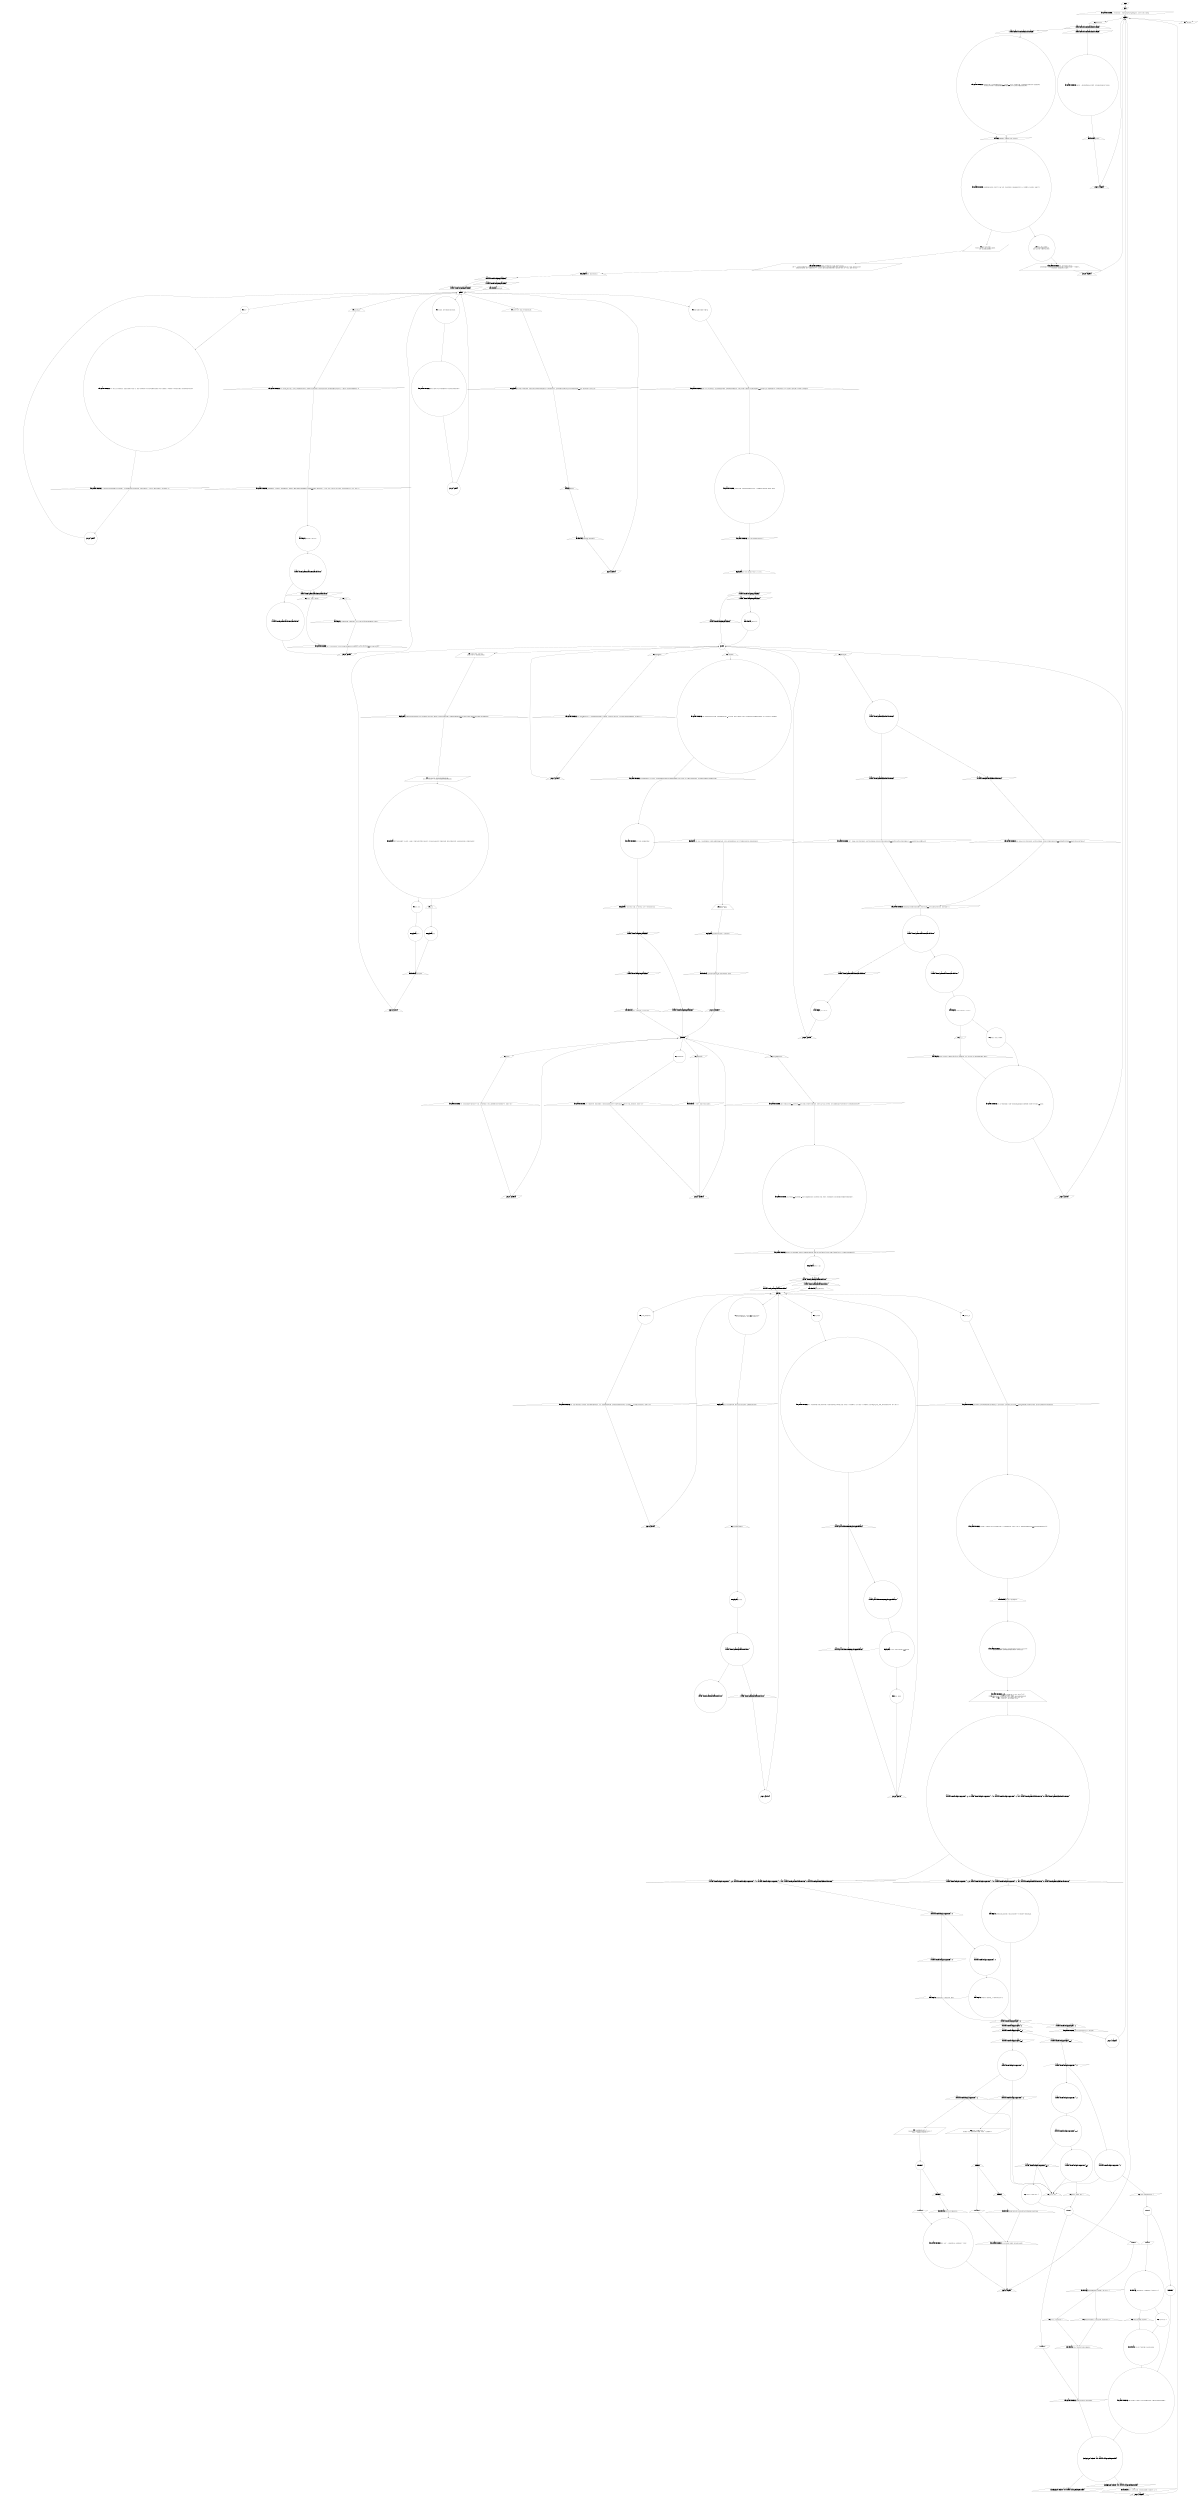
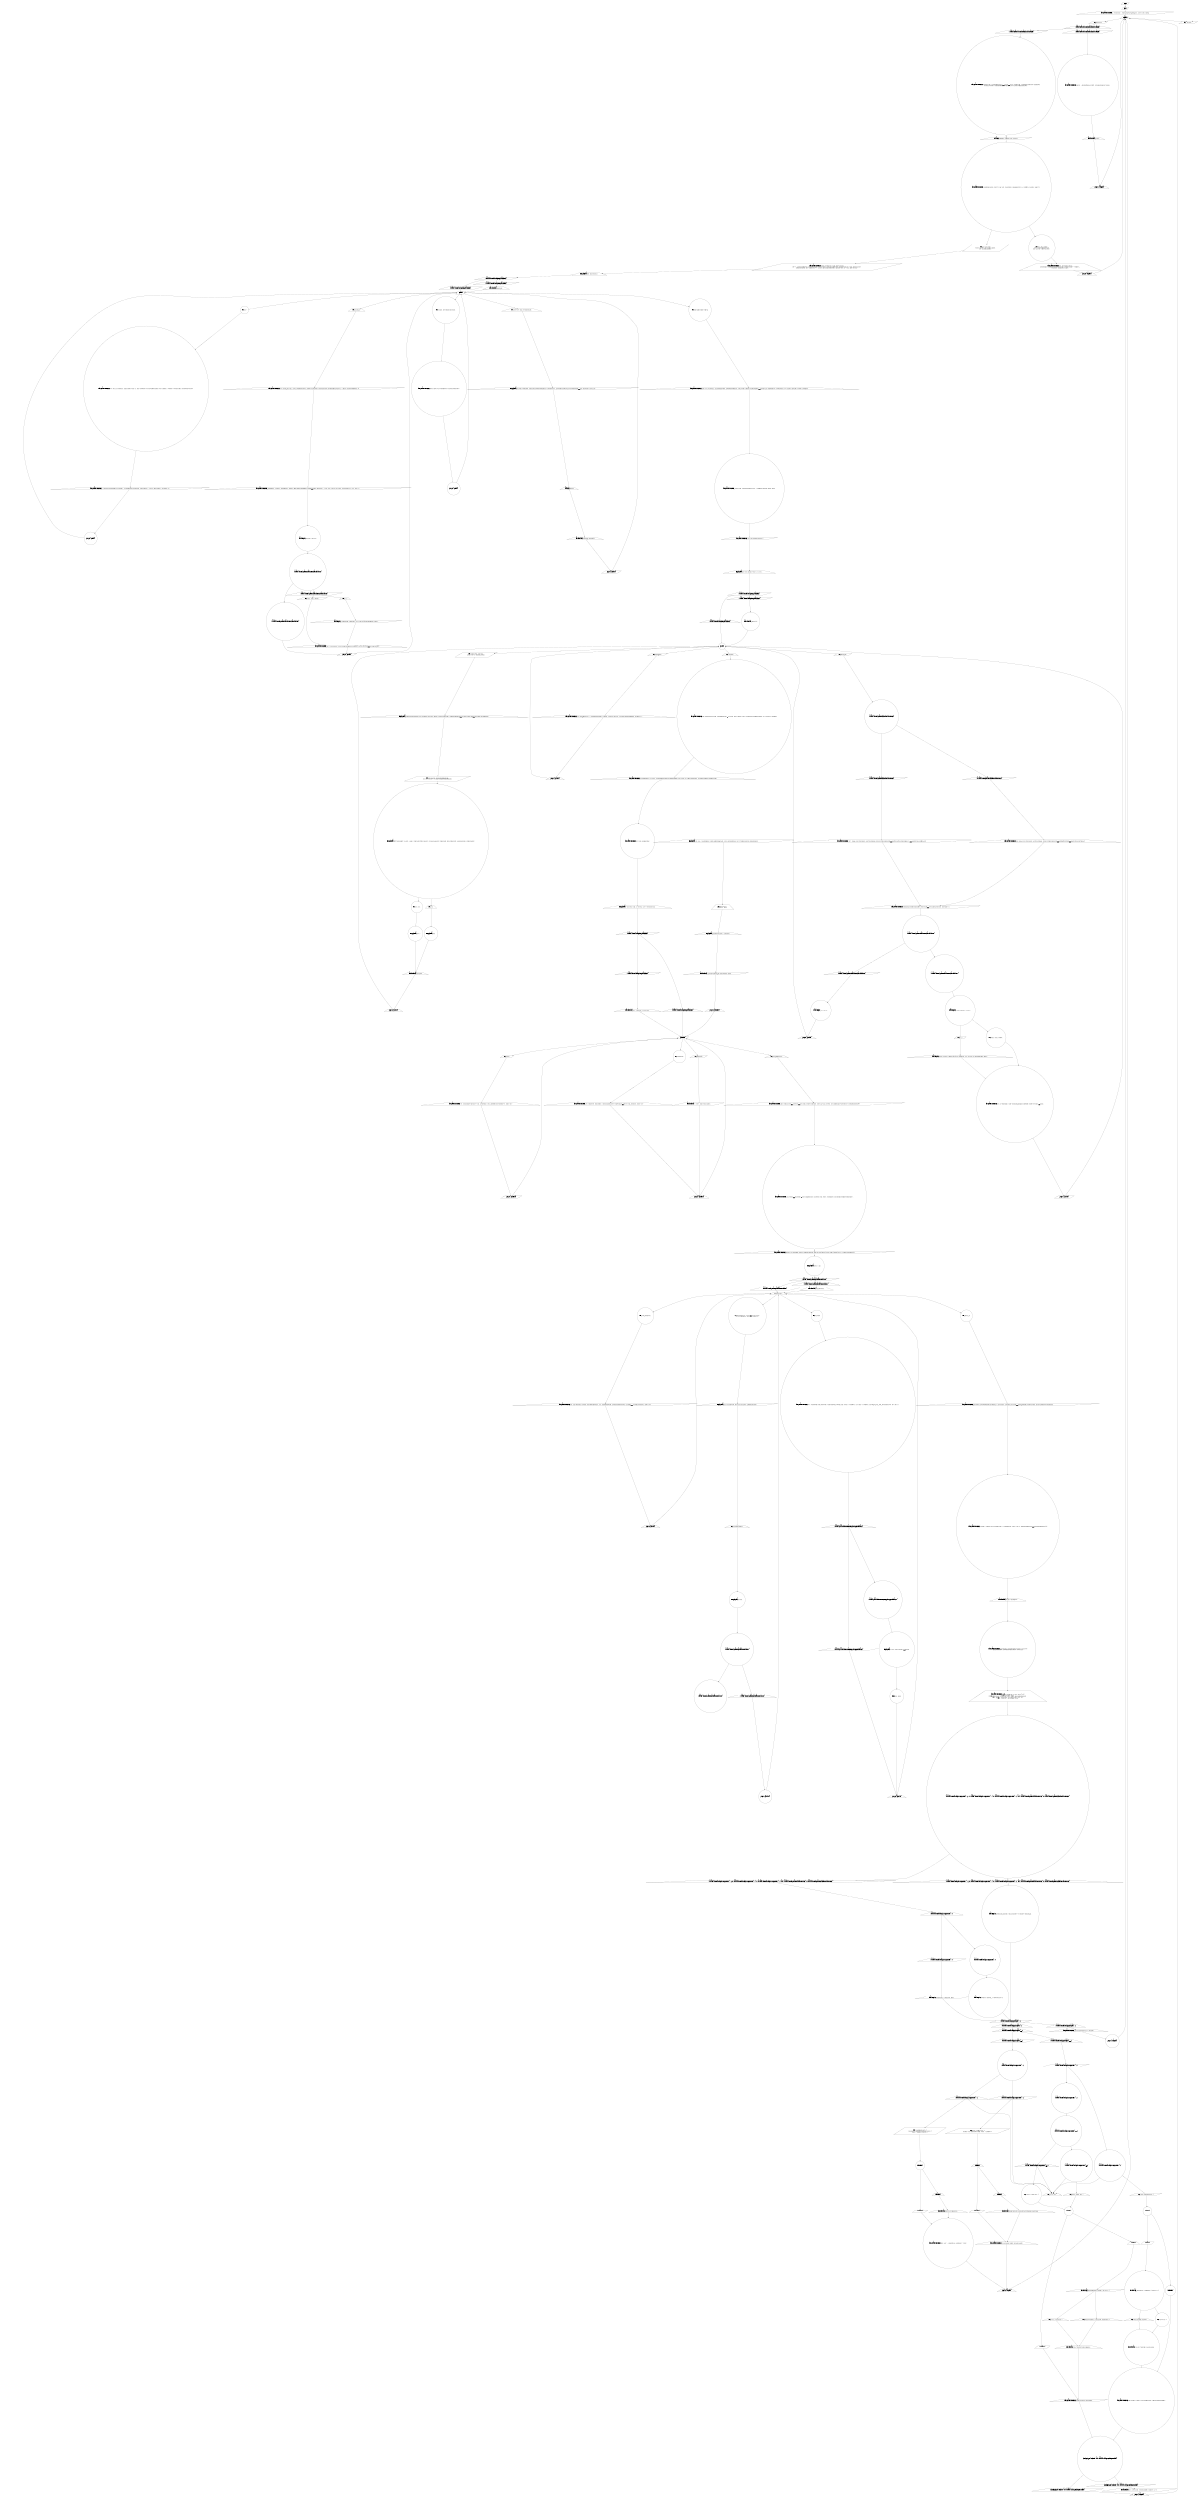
(778, 1294) -> (778, 1294)
